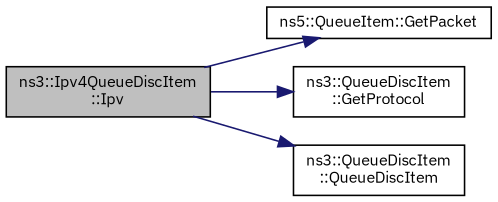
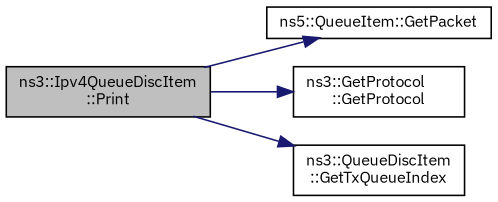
(108, 92) -> (108, 92)
(379, 92) -> (379, 92)
(379, 170) -> (379, 170)
